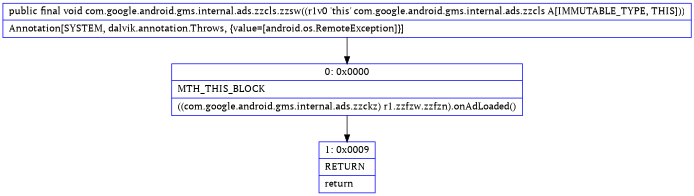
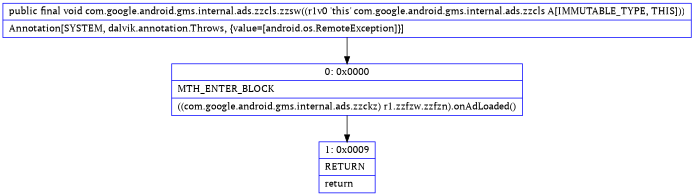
(222, 89) -> (226, 89)
